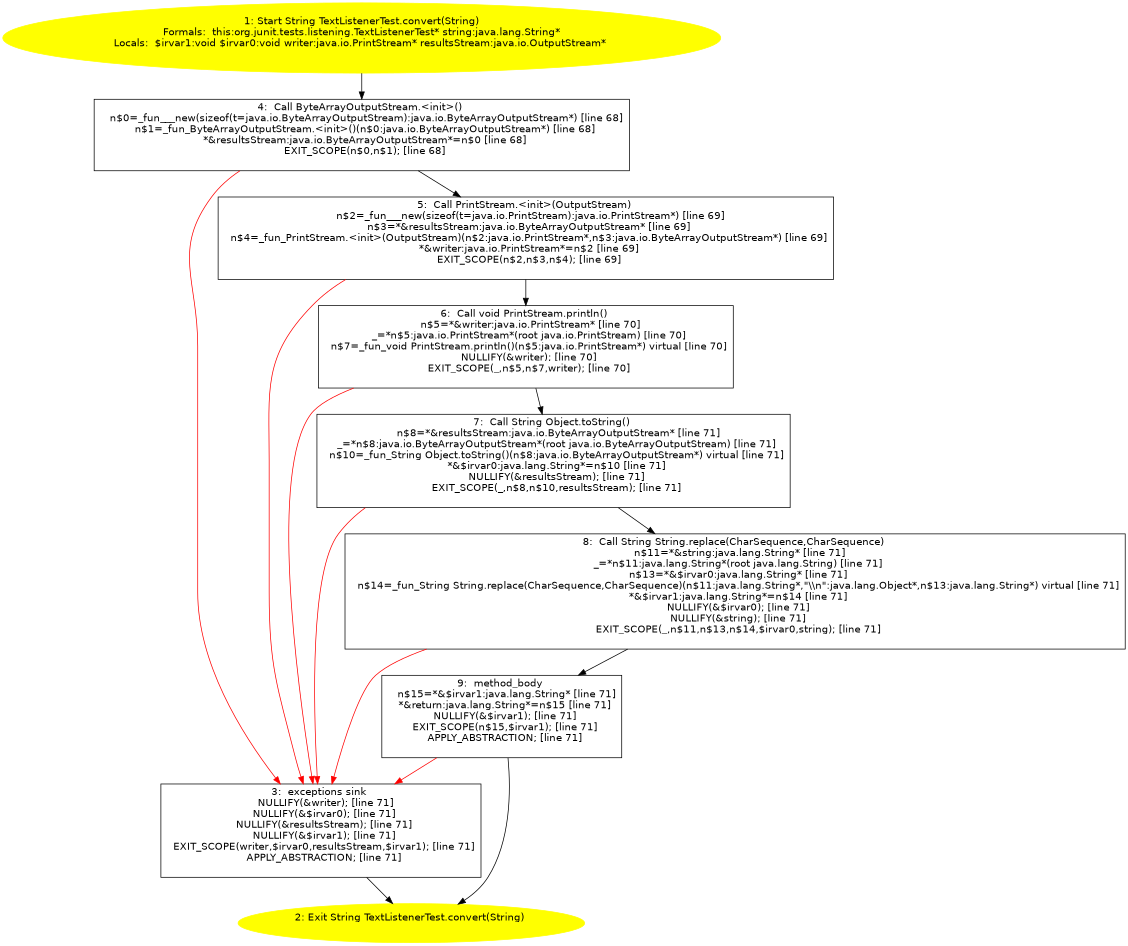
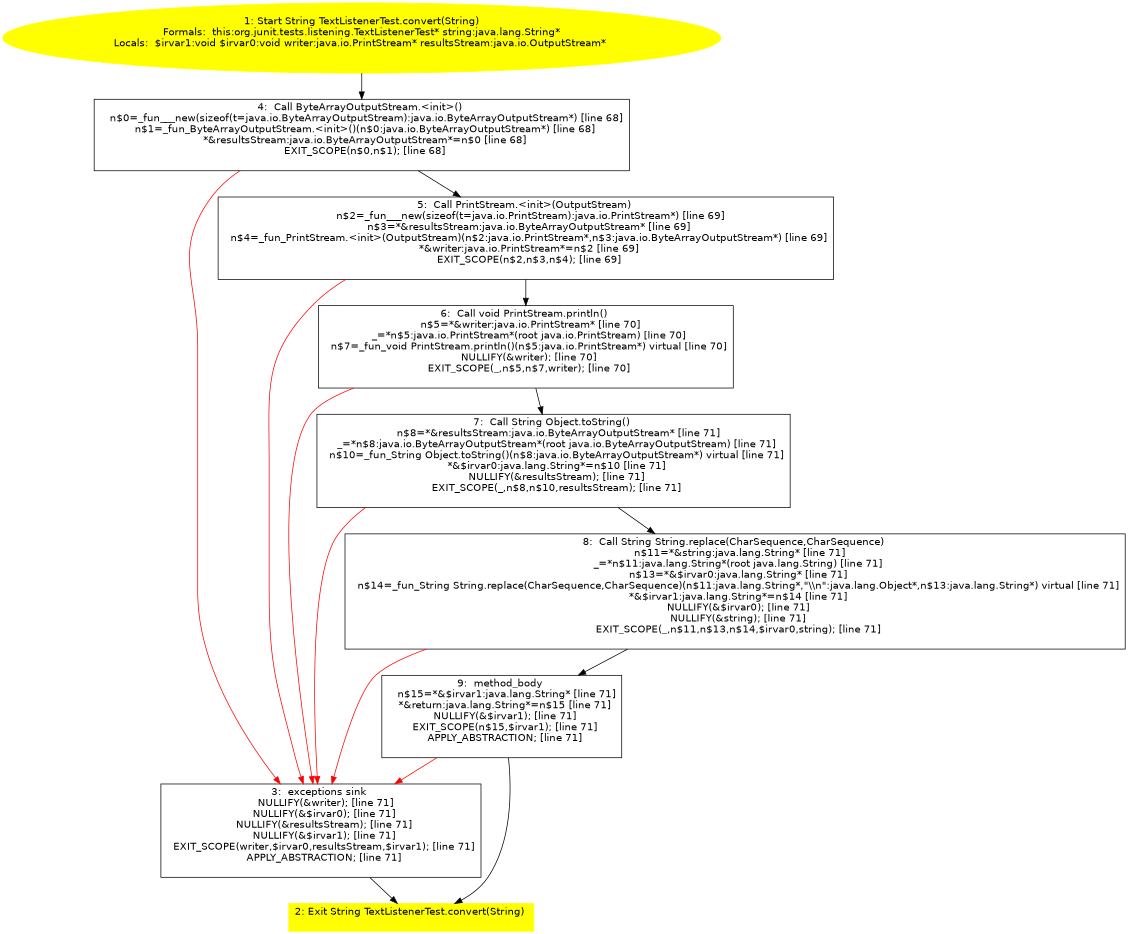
(411, 923) -> (411, 917)
